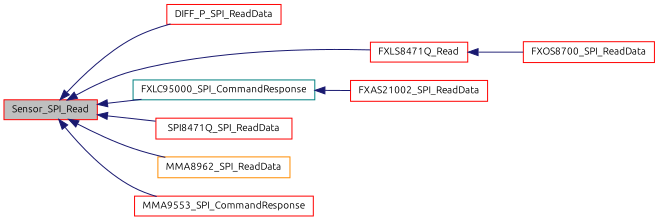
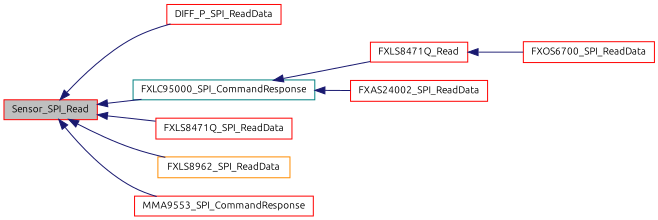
(589, 52) -> (589, 52)
(220, 56) -> (327, 70)
(419, 91) -> (419, 91)
(224, 129) -> (224, 129)
(224, 167) -> (224, 167)
